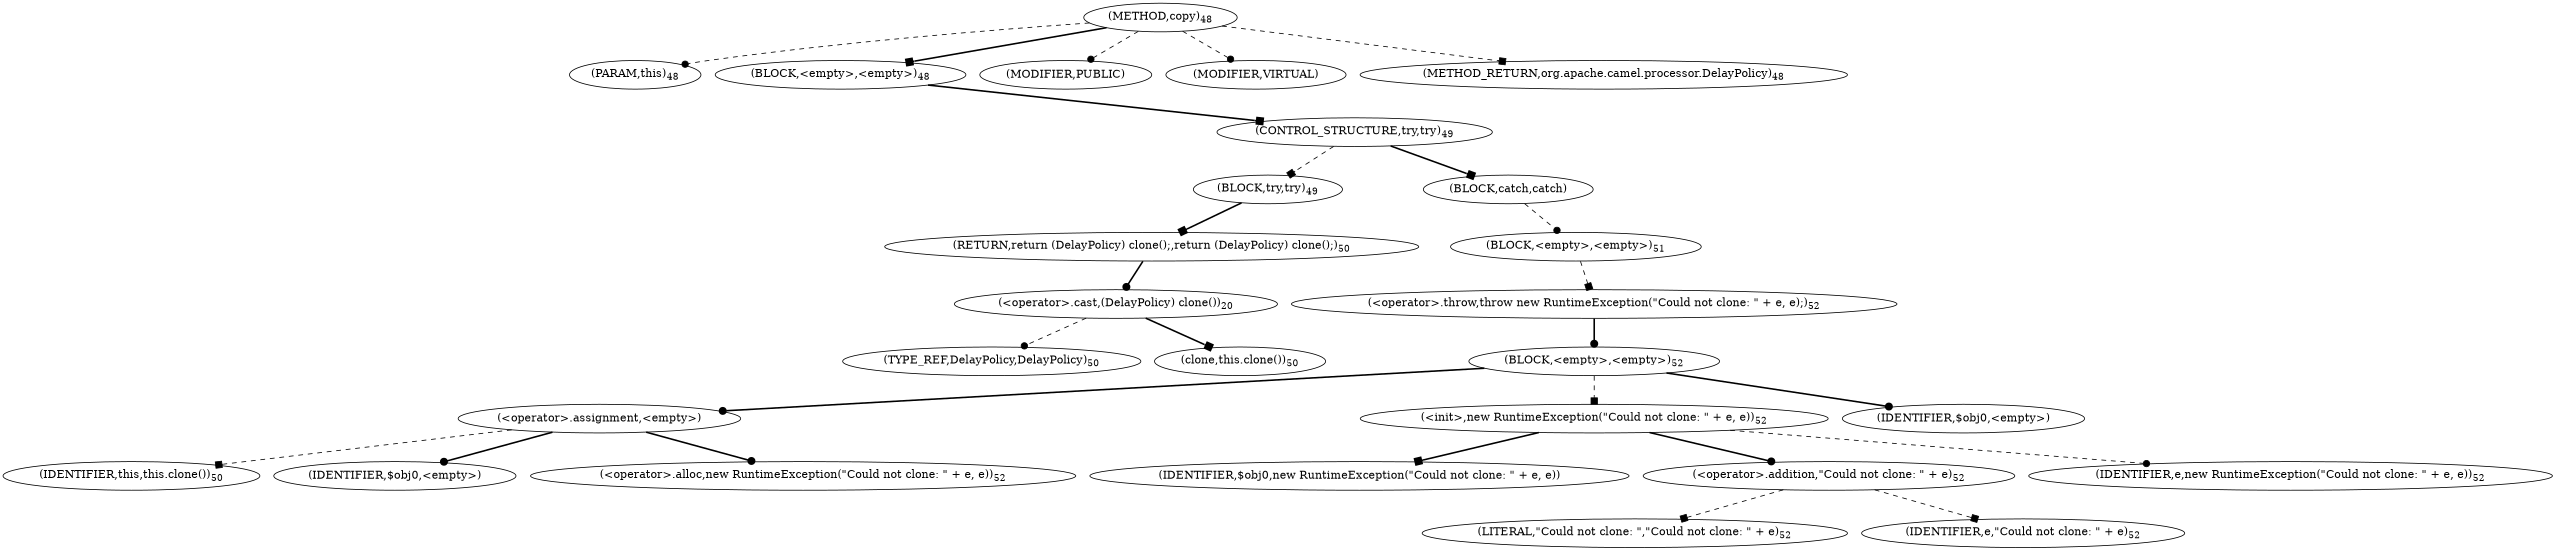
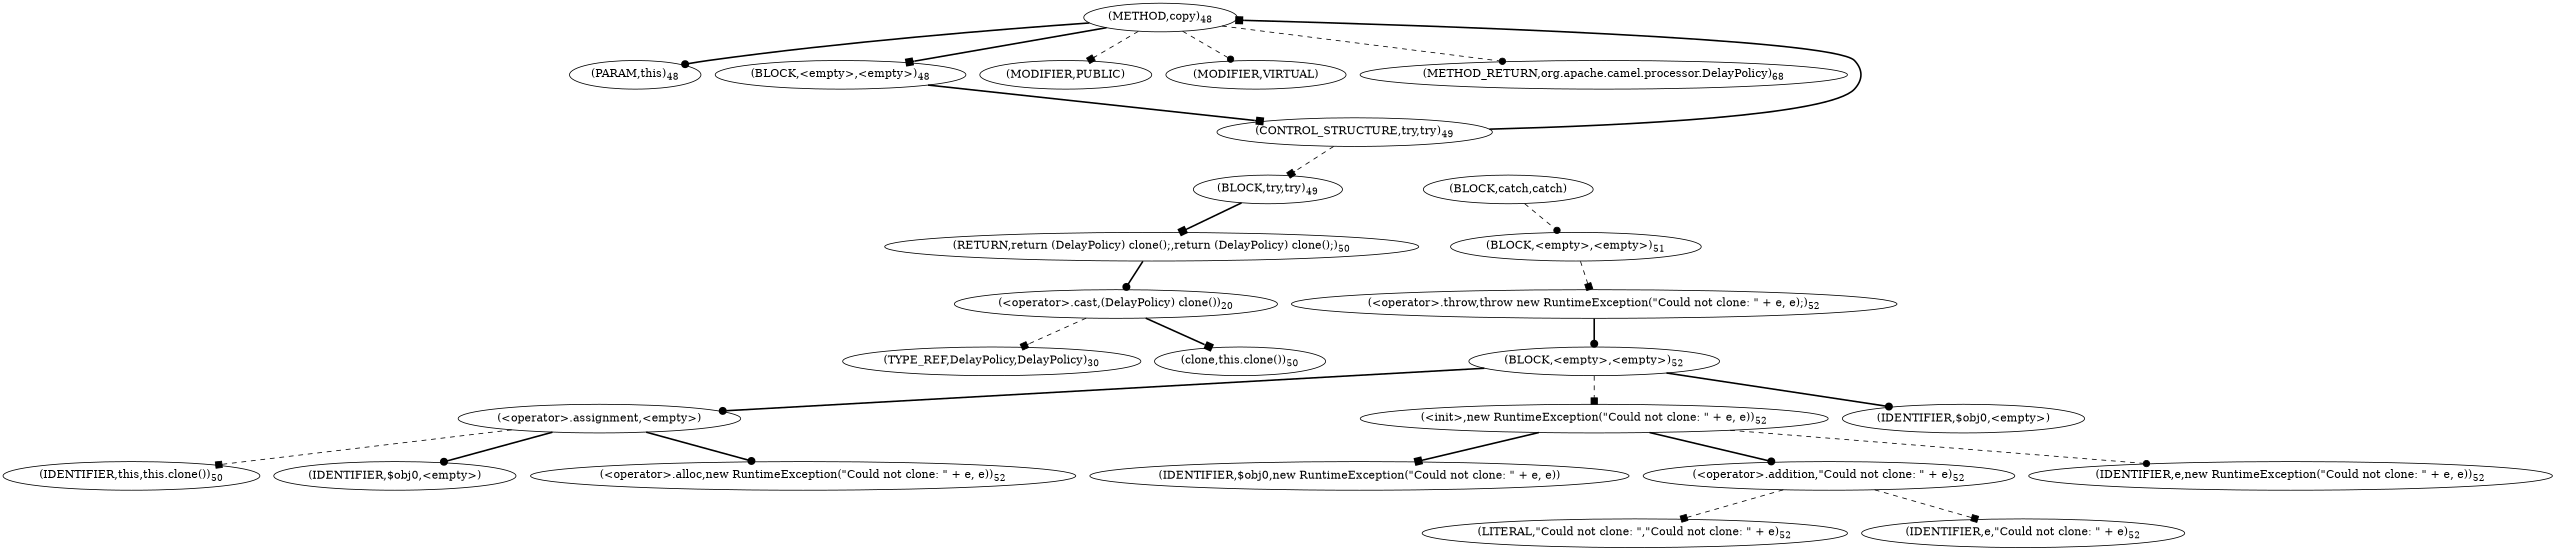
(889, 40) -> (889, 40)
(1361, 43) -> (1361, 43)
(1116, 44) -> (1116, 44)
(1778, 74) -> (1778, 74)
(1429, 160) -> (1751, 44)
(1057, 331) -> (1057, 331)
(1094, 360) -> (1094, 360)
